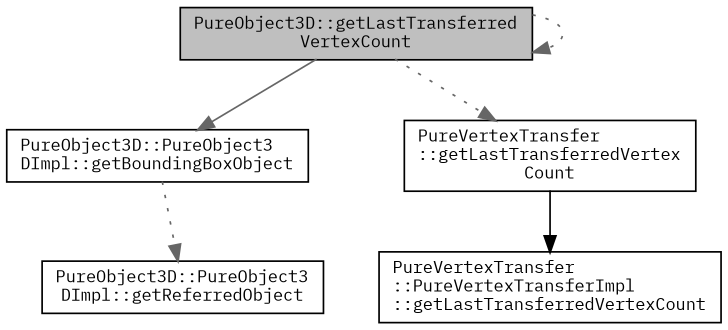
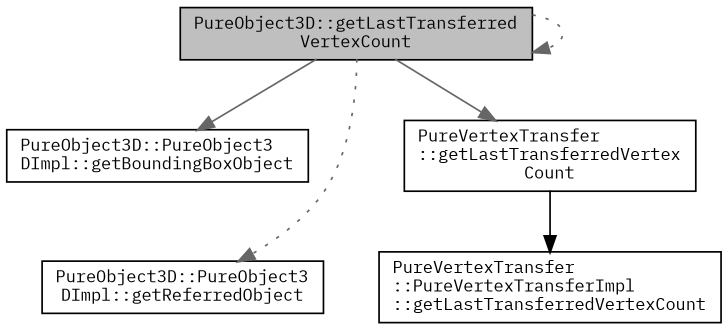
(438, 86) -> (438, 86)
(168, 213) -> (335, 173)
